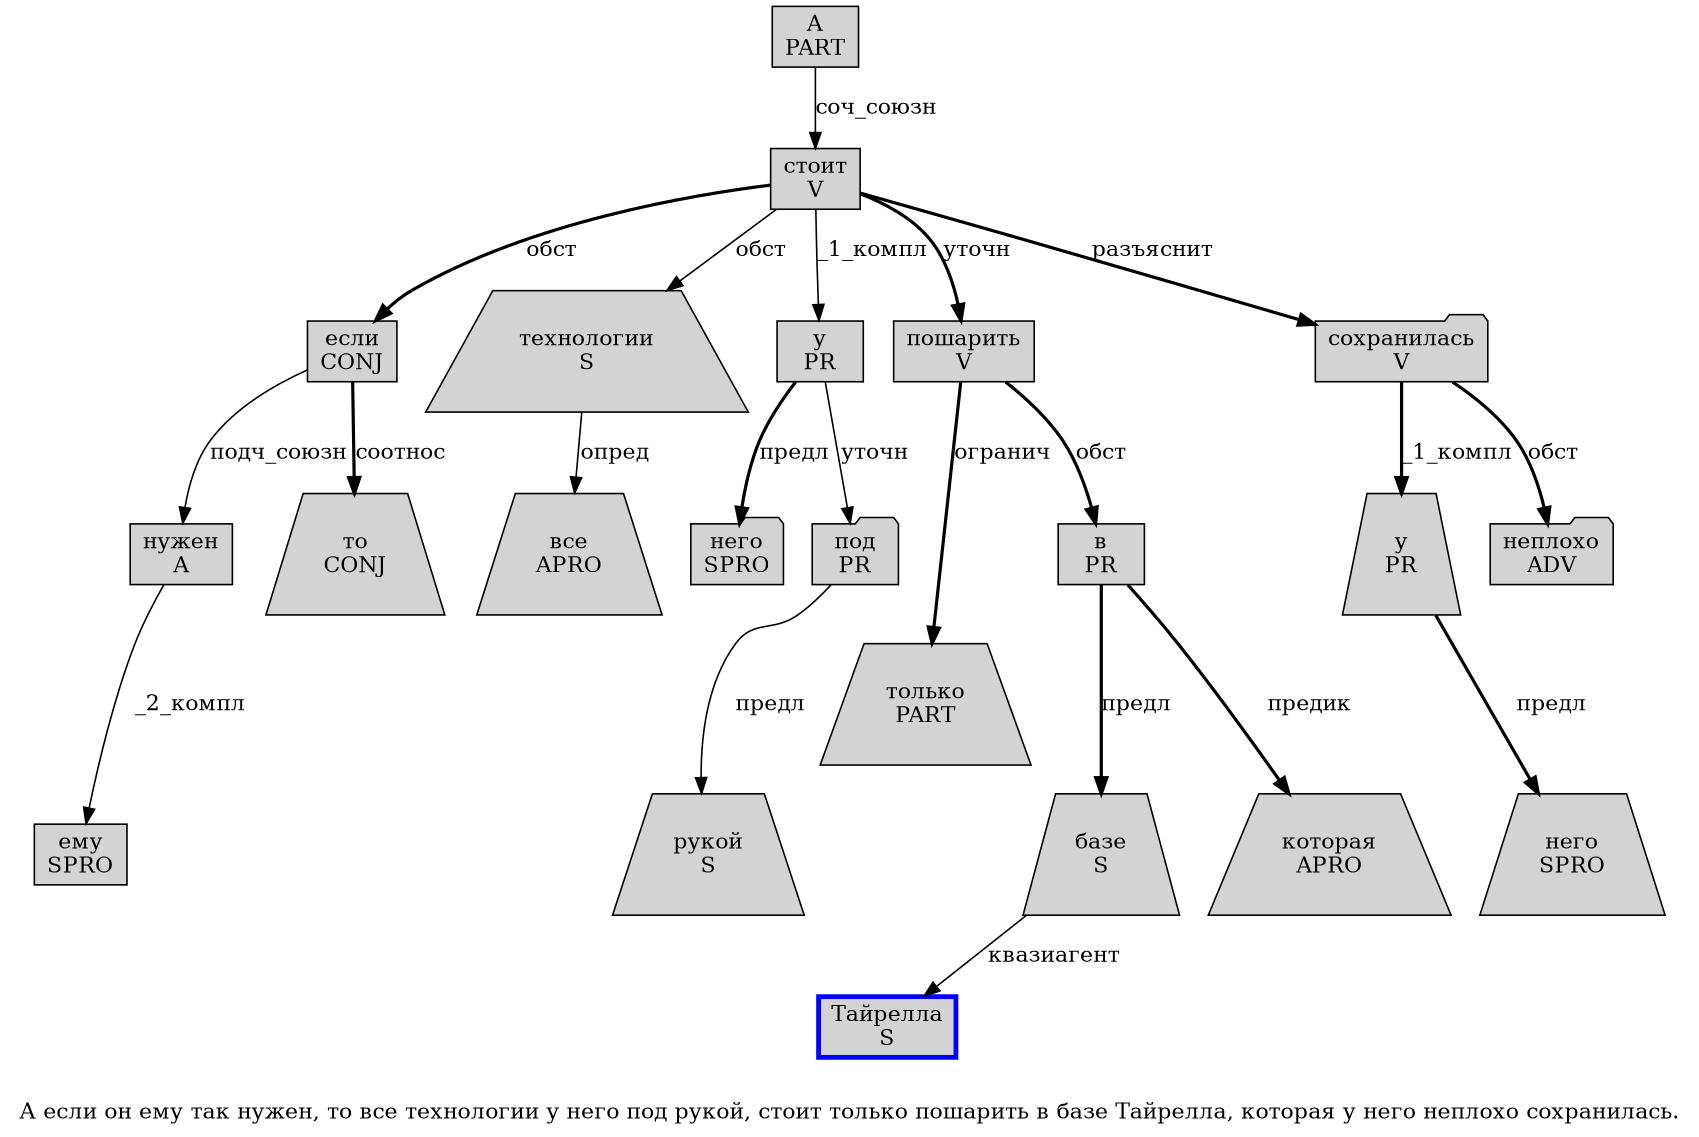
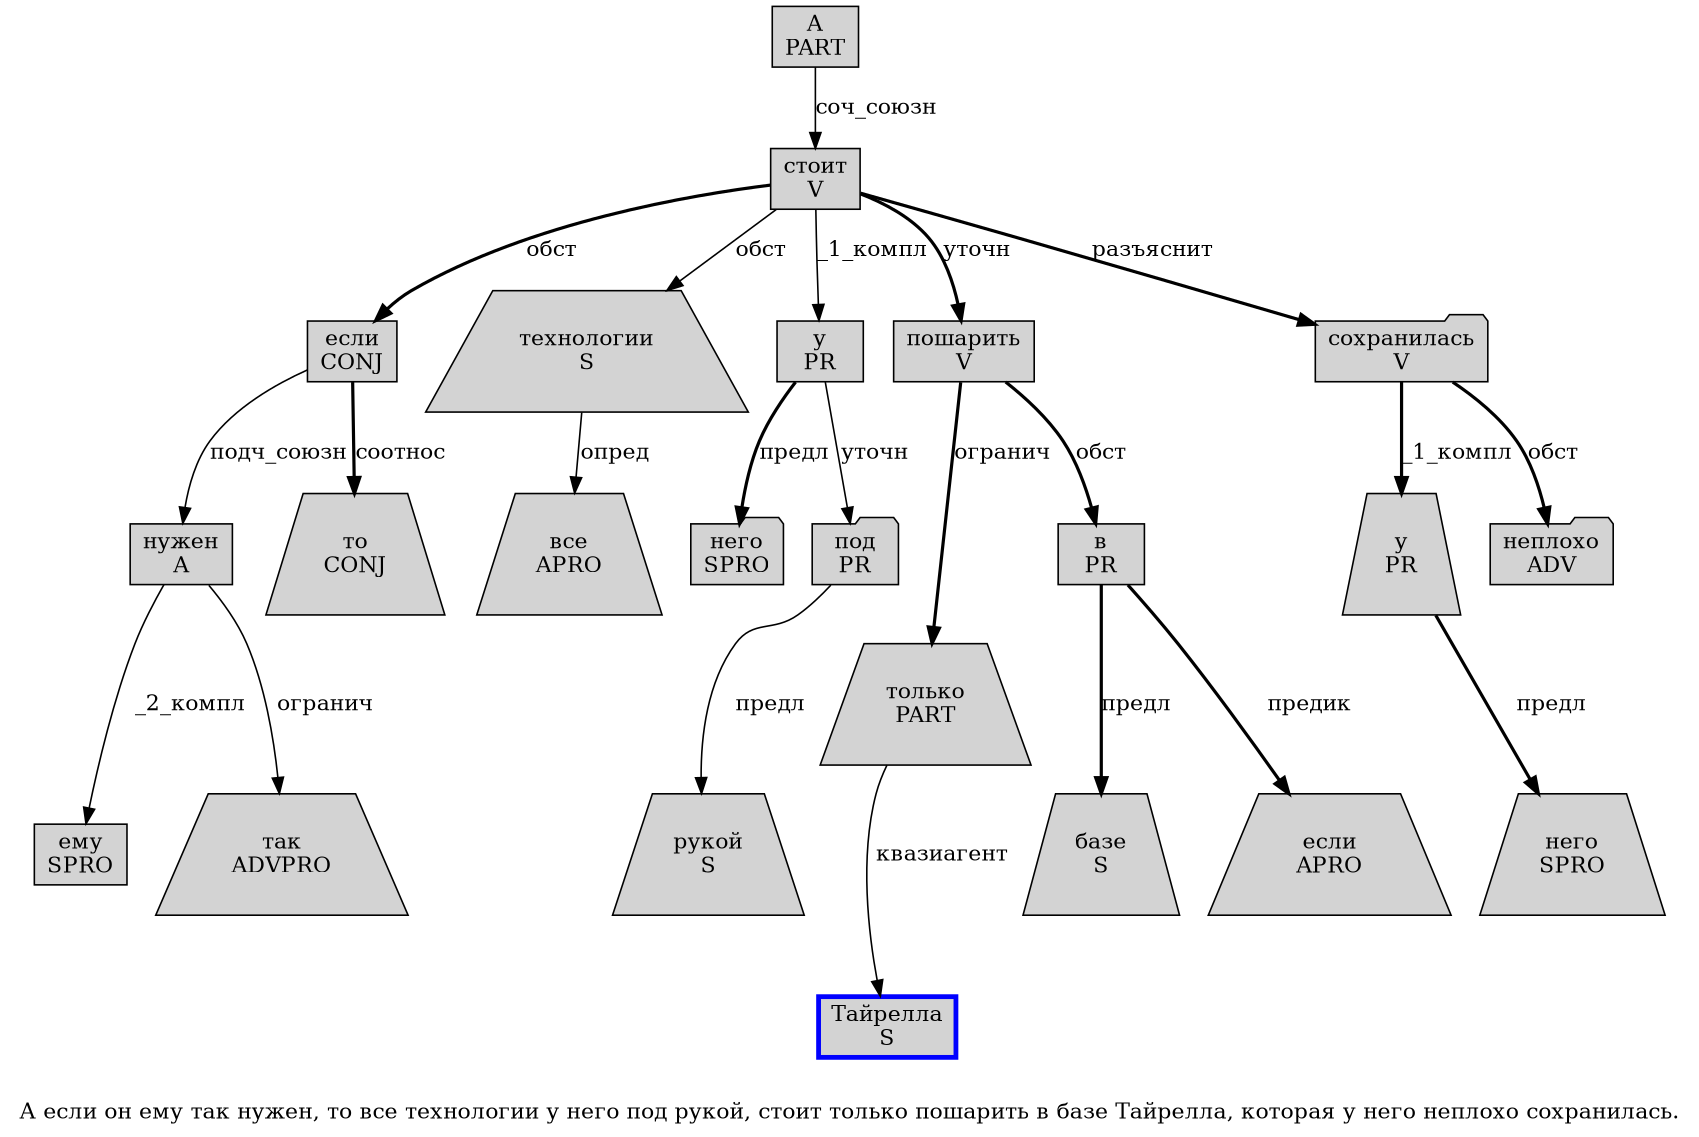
none -> (282, 855)
(1330, 855) -> (1330, 855)
(982, 951) -> (867, 872)
